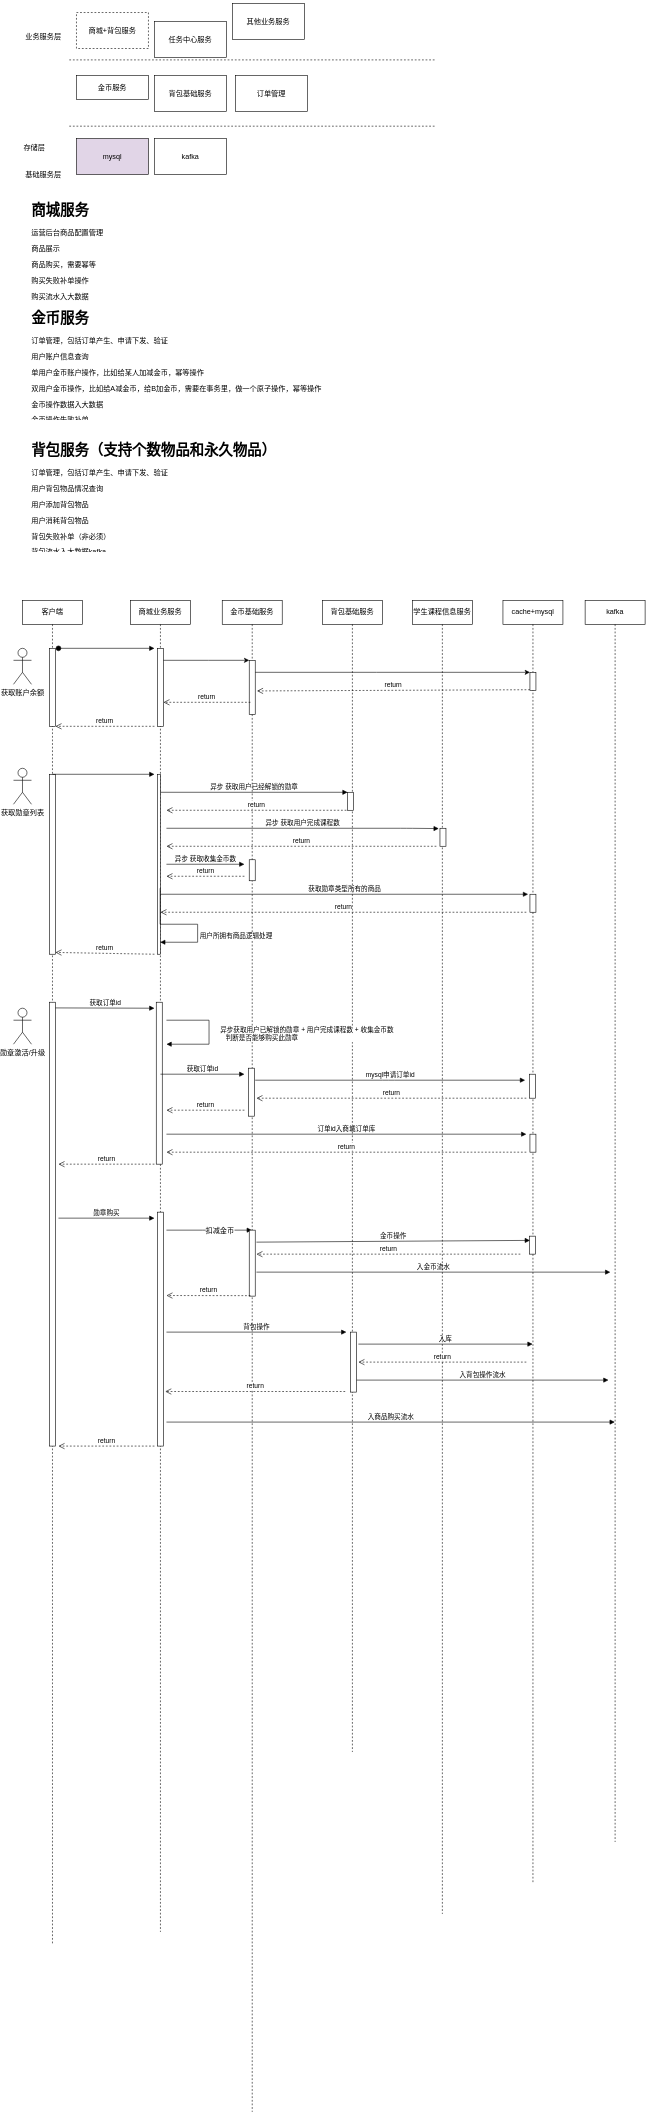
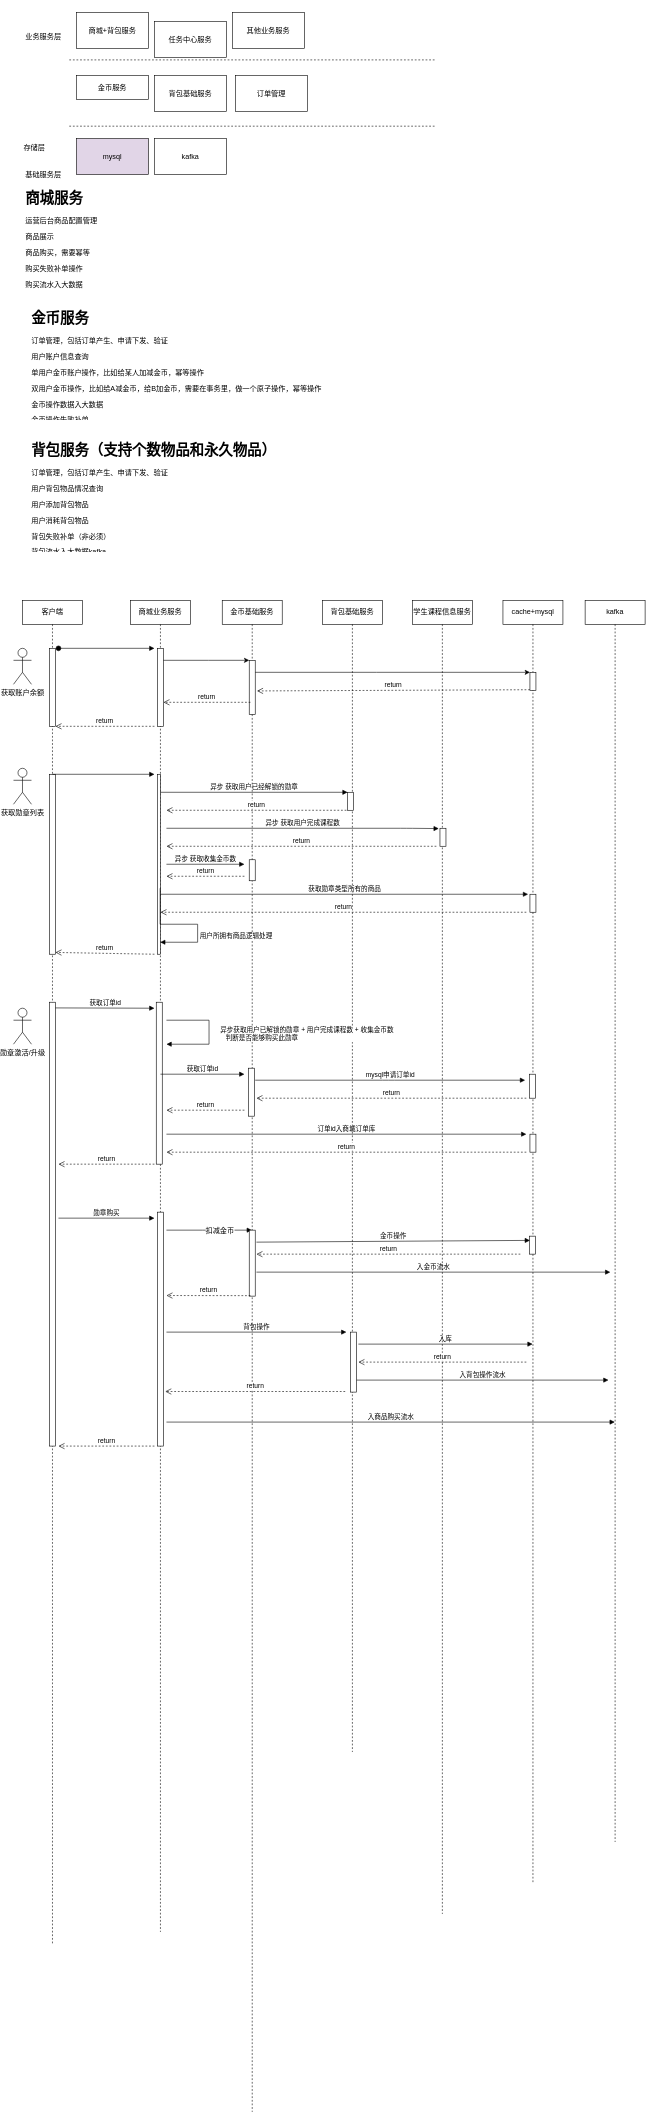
(269, 21) -> (269, 30)
(113, 30) -> (113, 30)
(236, 252) -> (230, 240)
